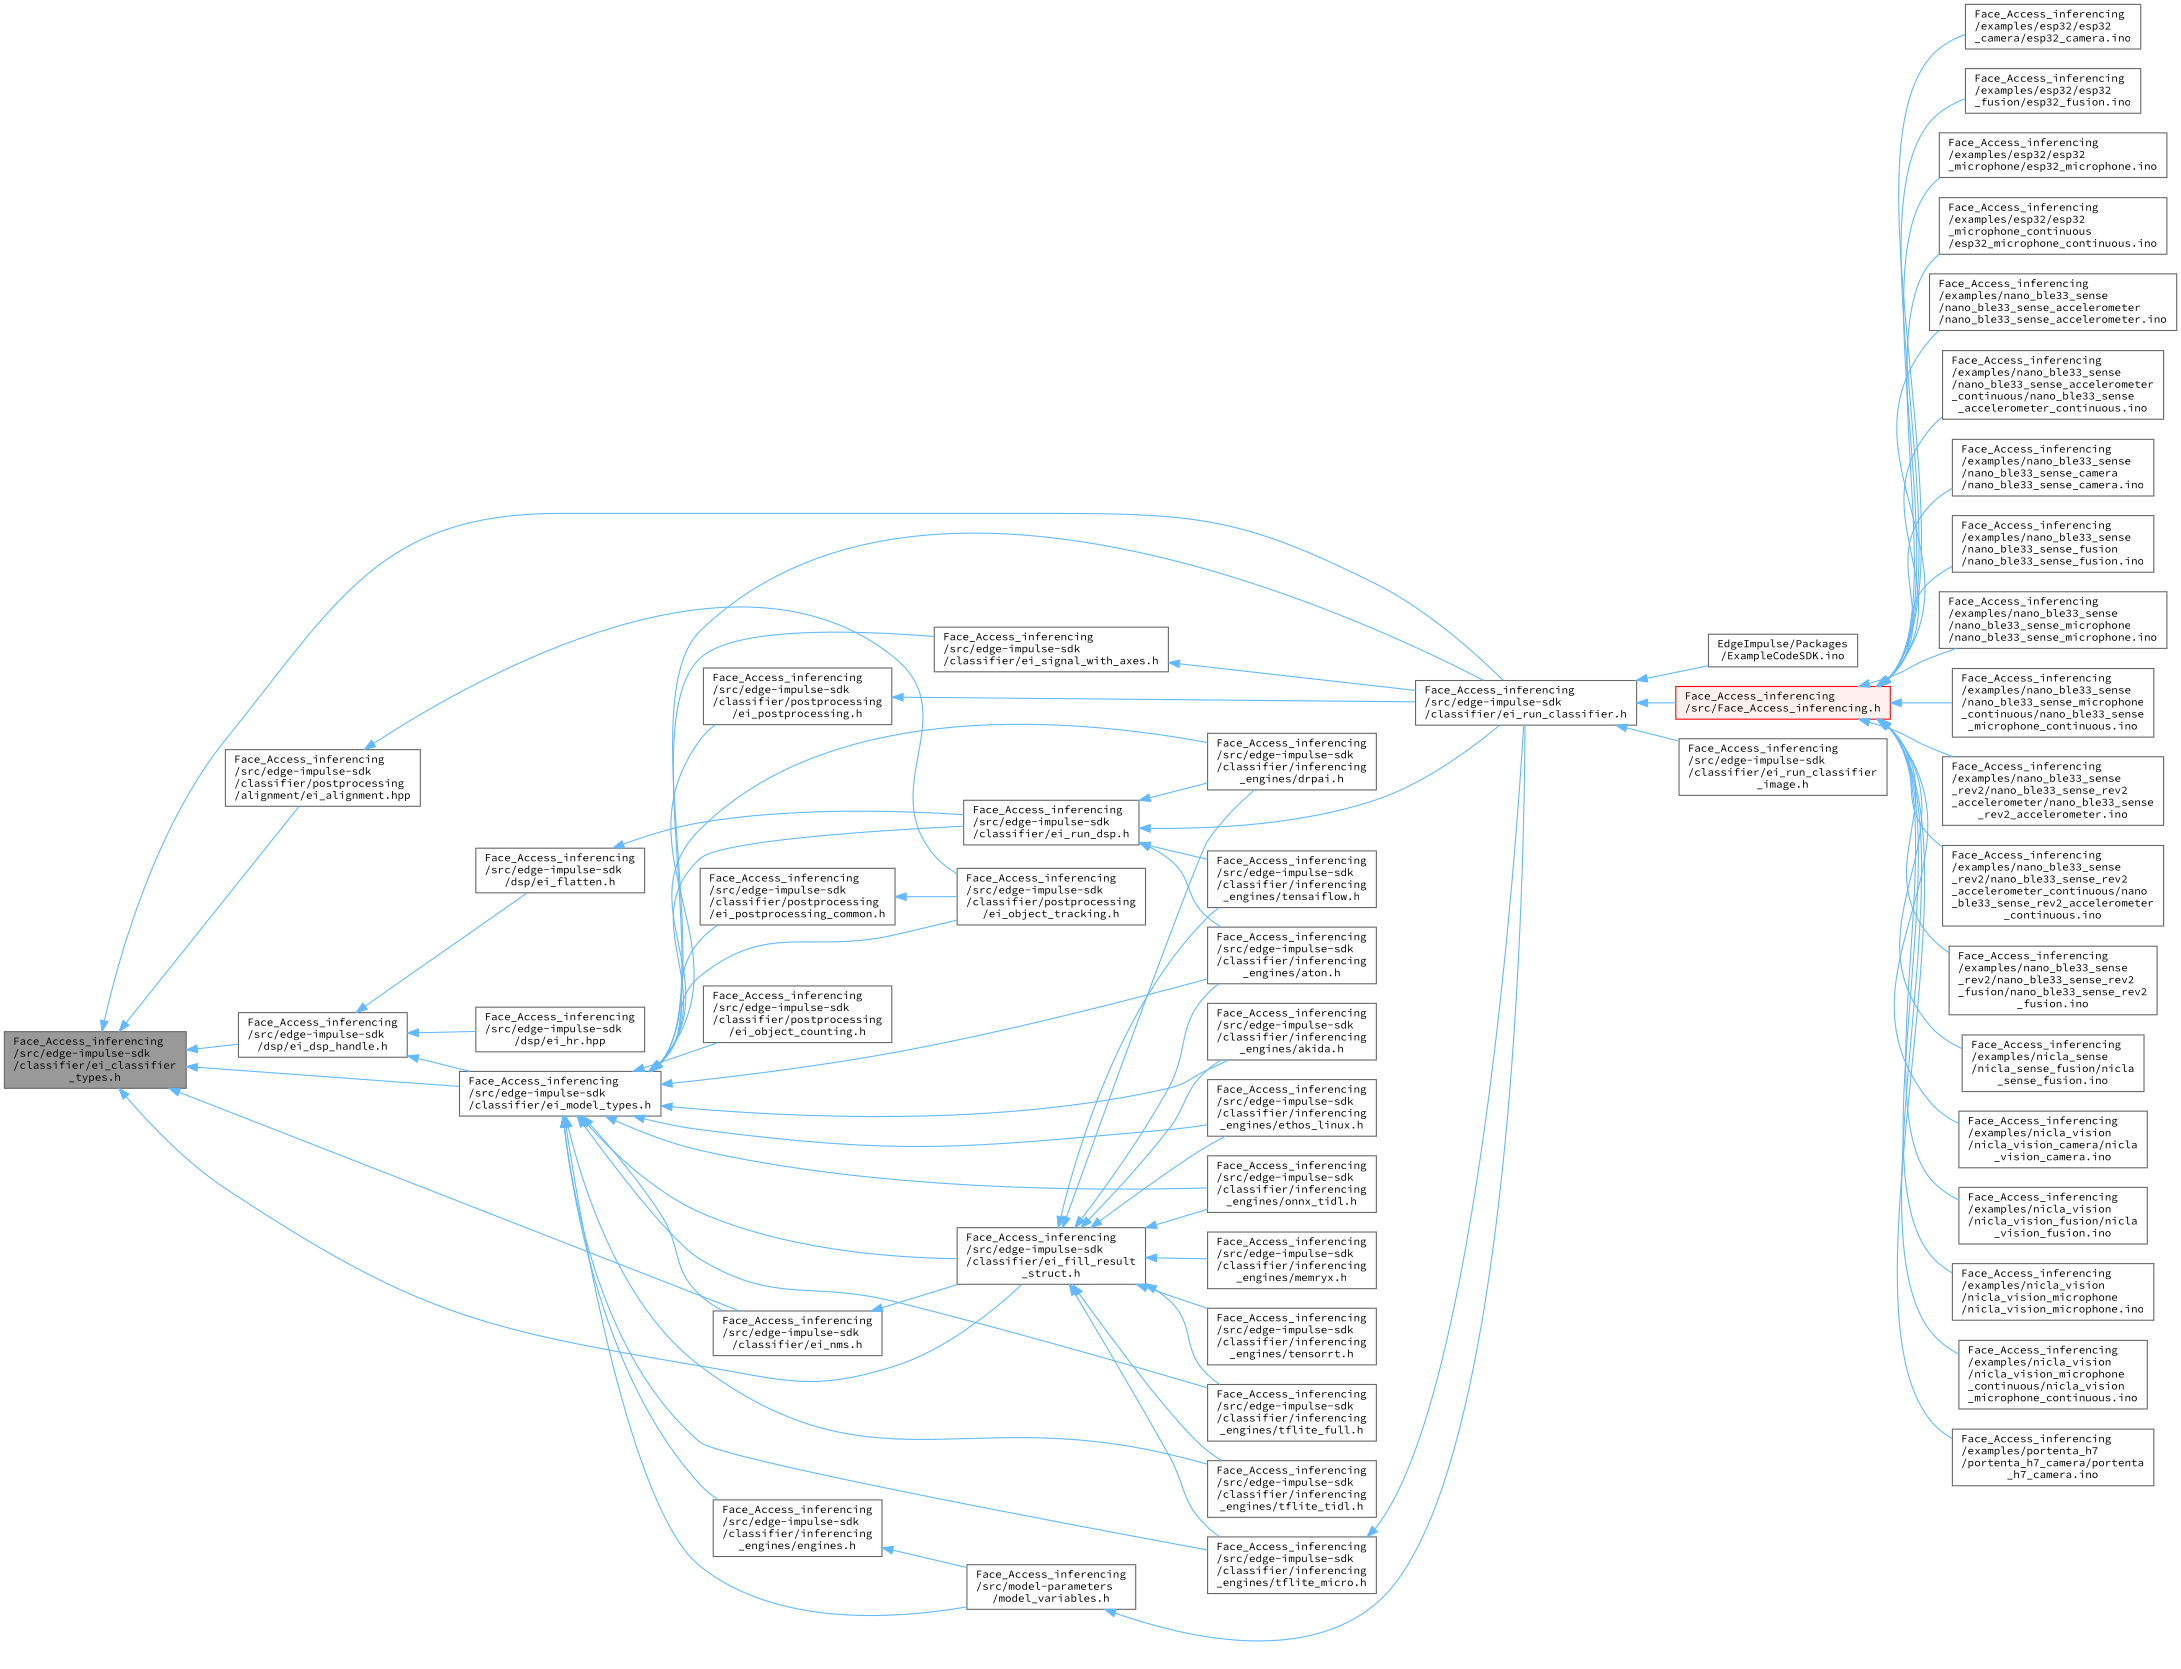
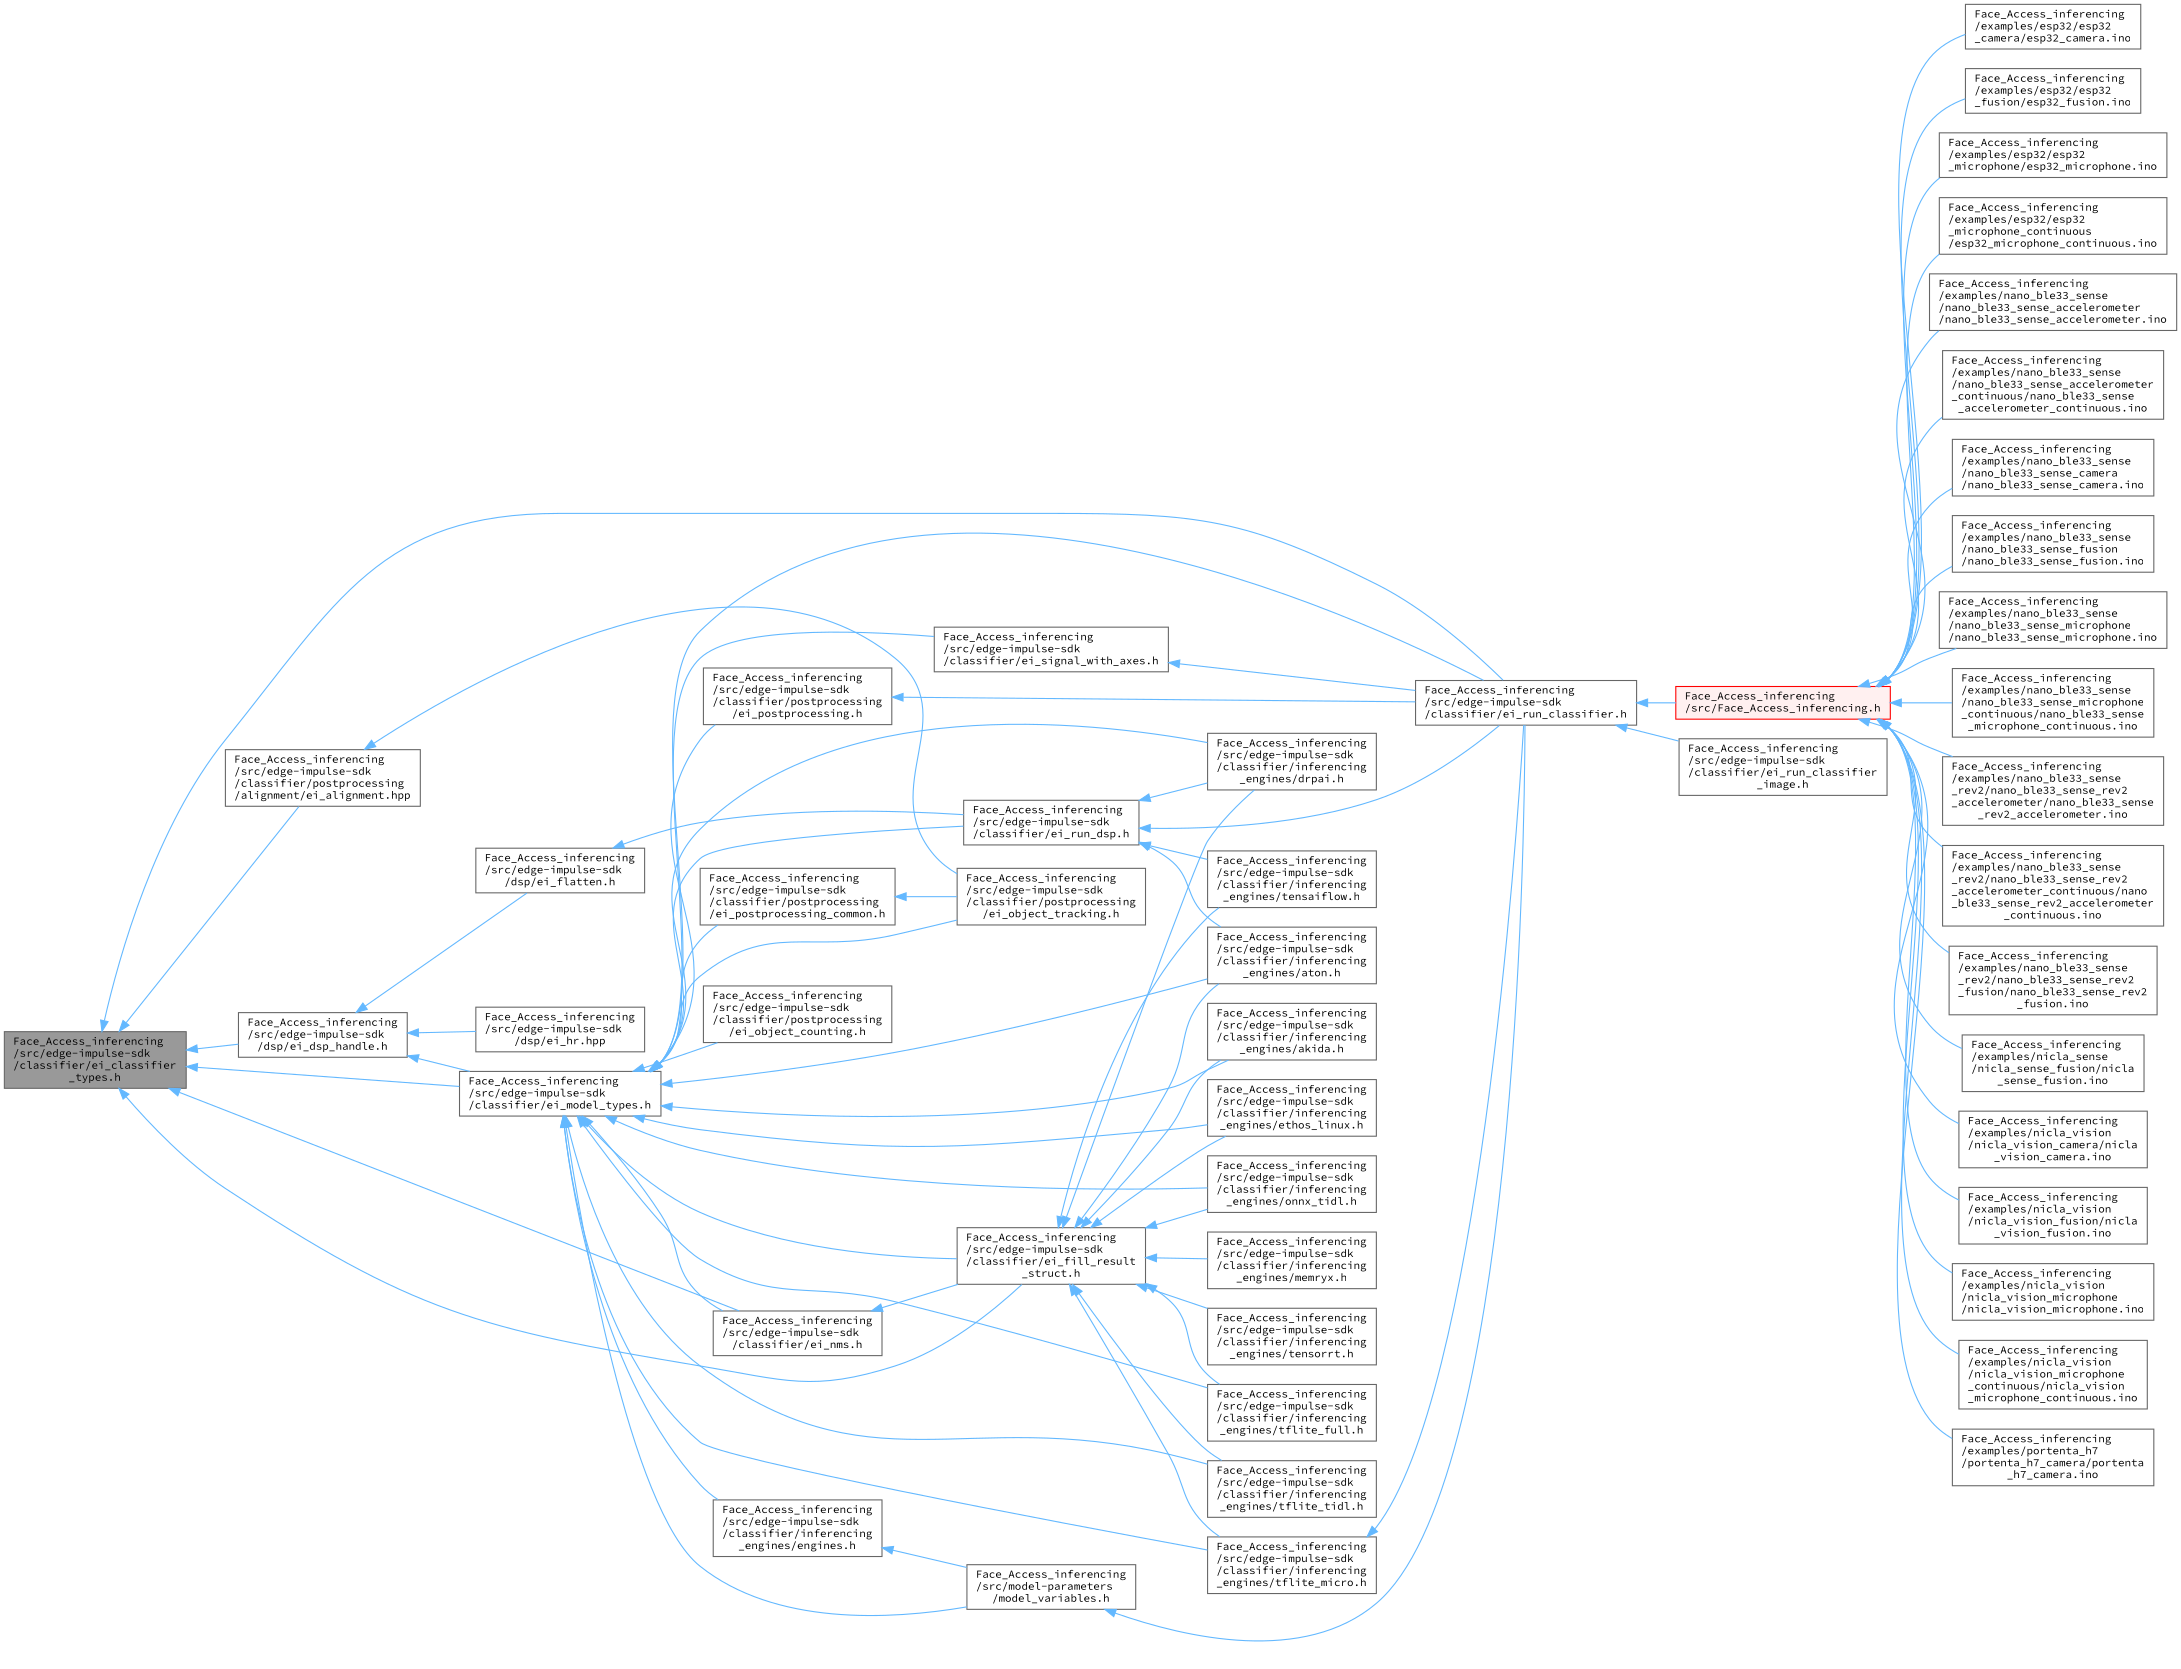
(1783, 651) -> none
